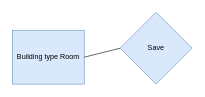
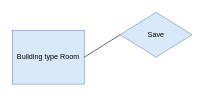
(156, 48) -> (156, 35)
